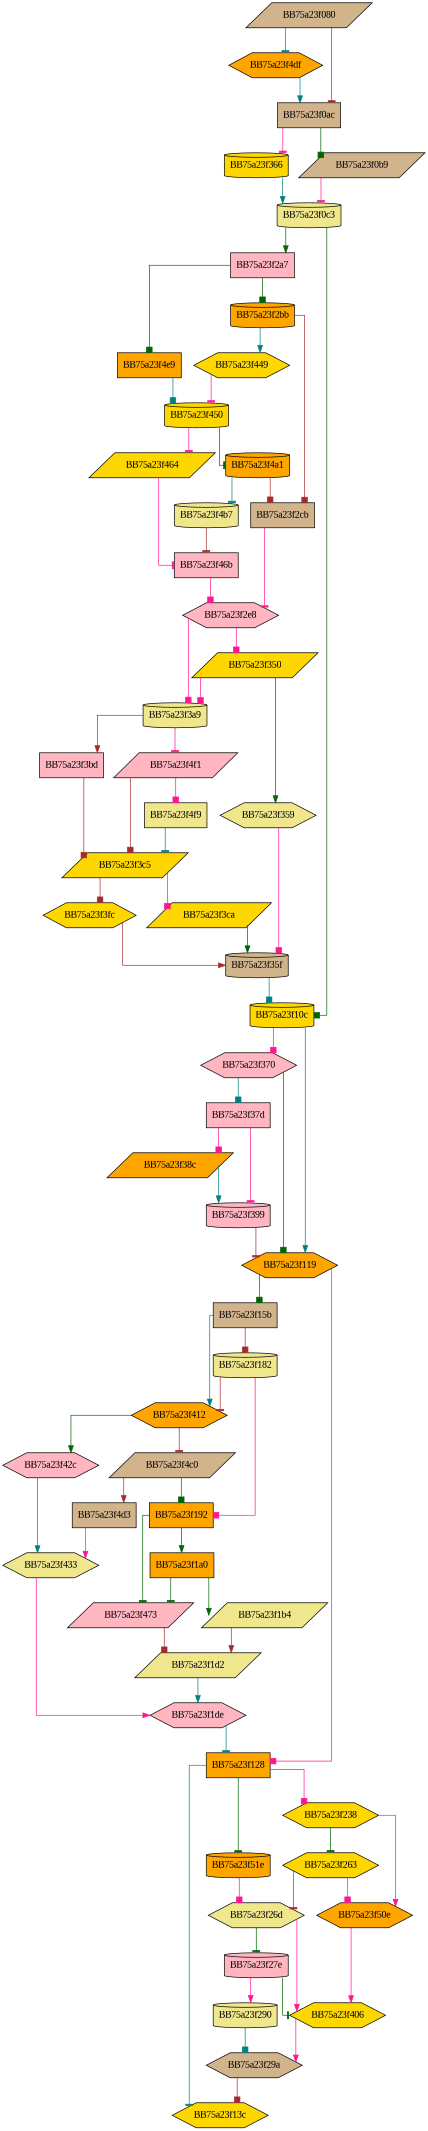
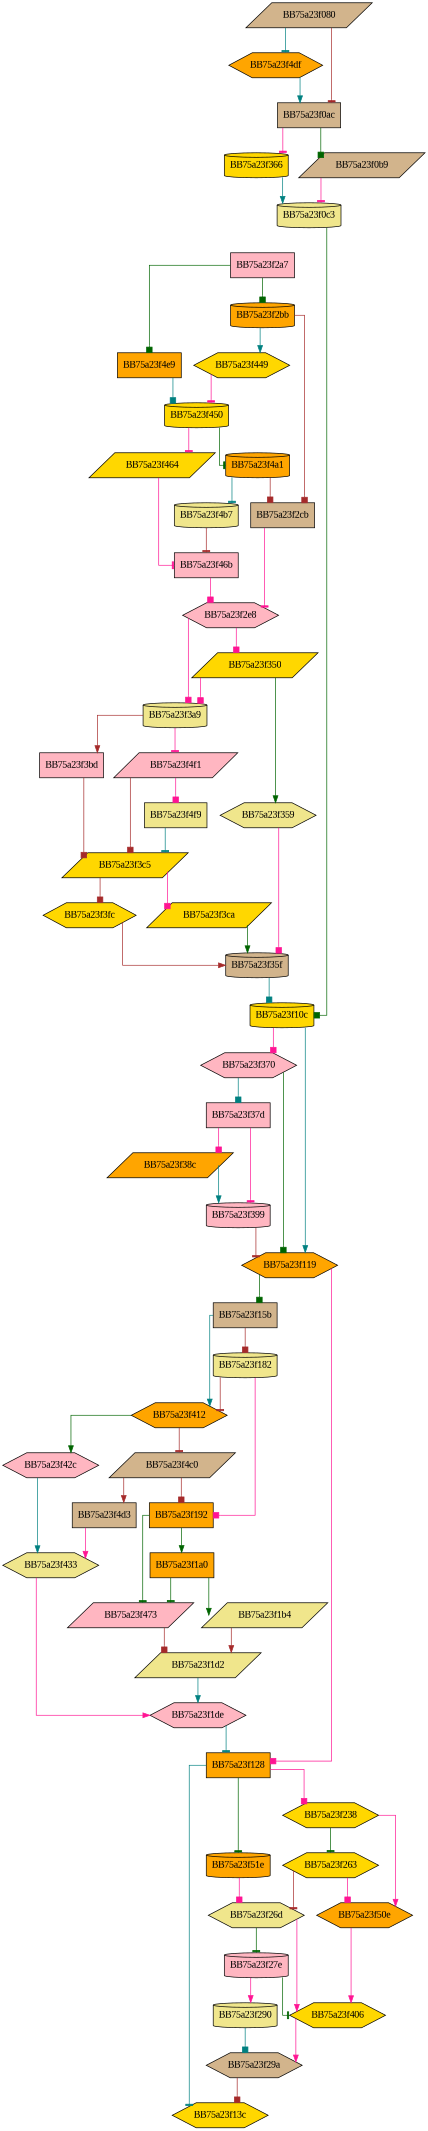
(286, 237) -> none
(181, 1487) -> (181, 1487)
